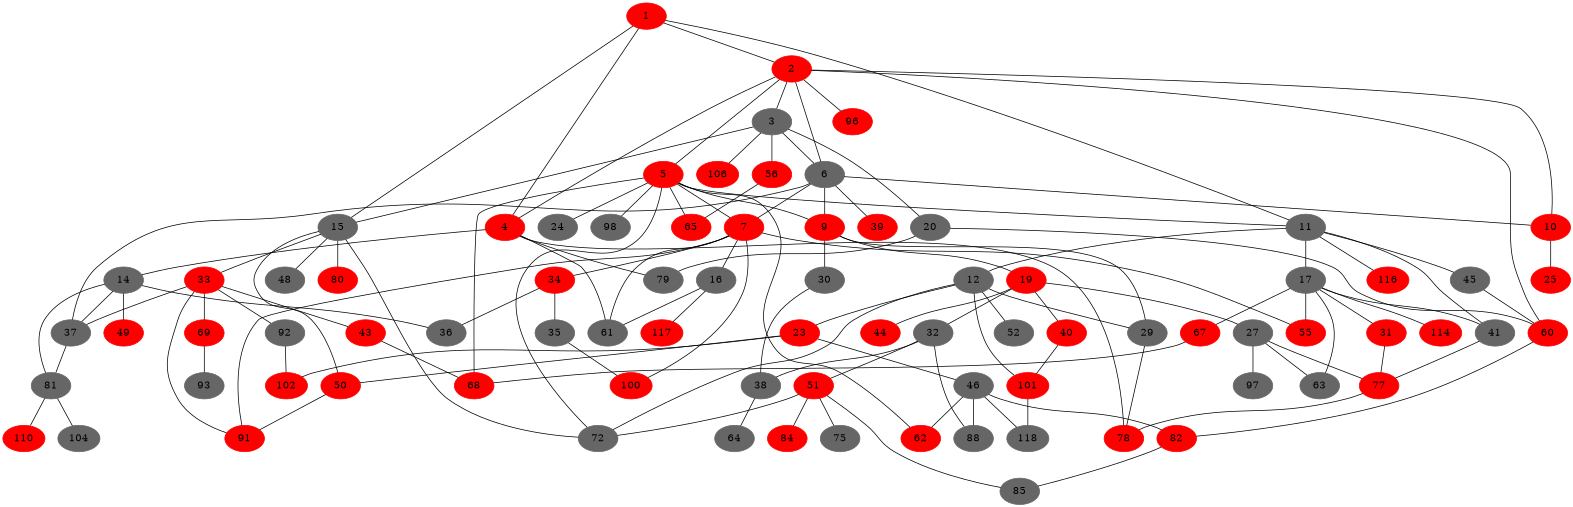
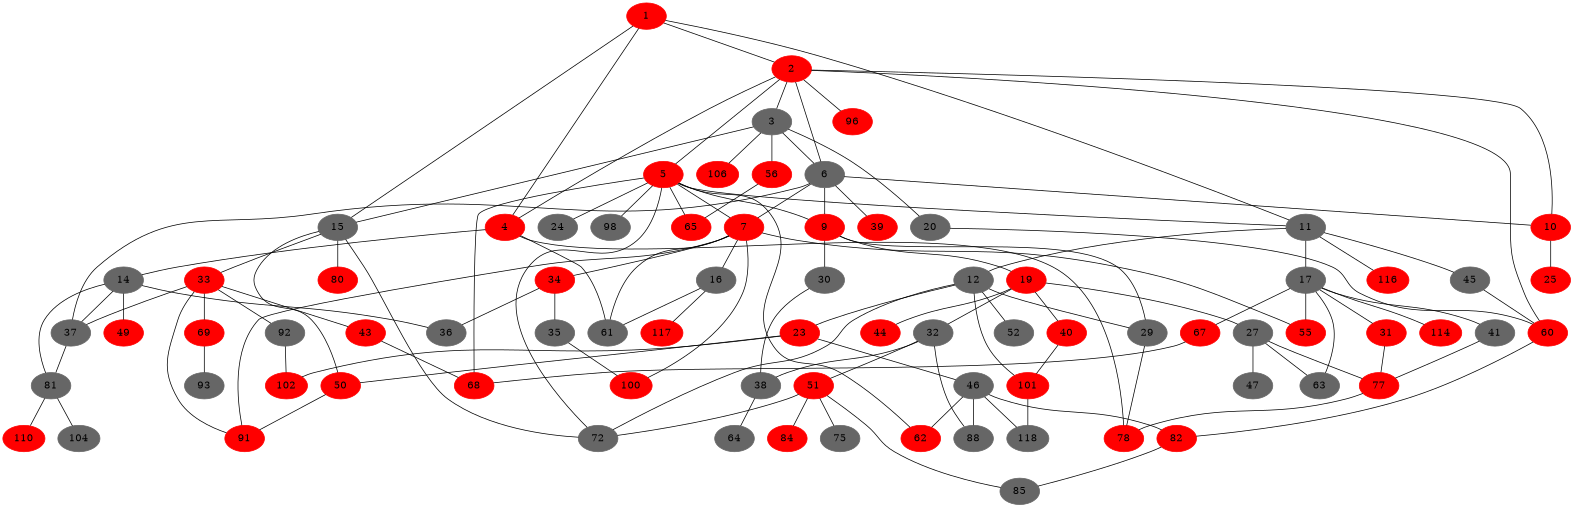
(1411, 264) -> none
(285, 280) -> none
(663, 280) -> none
(1253, 386) -> (1253, 386)
